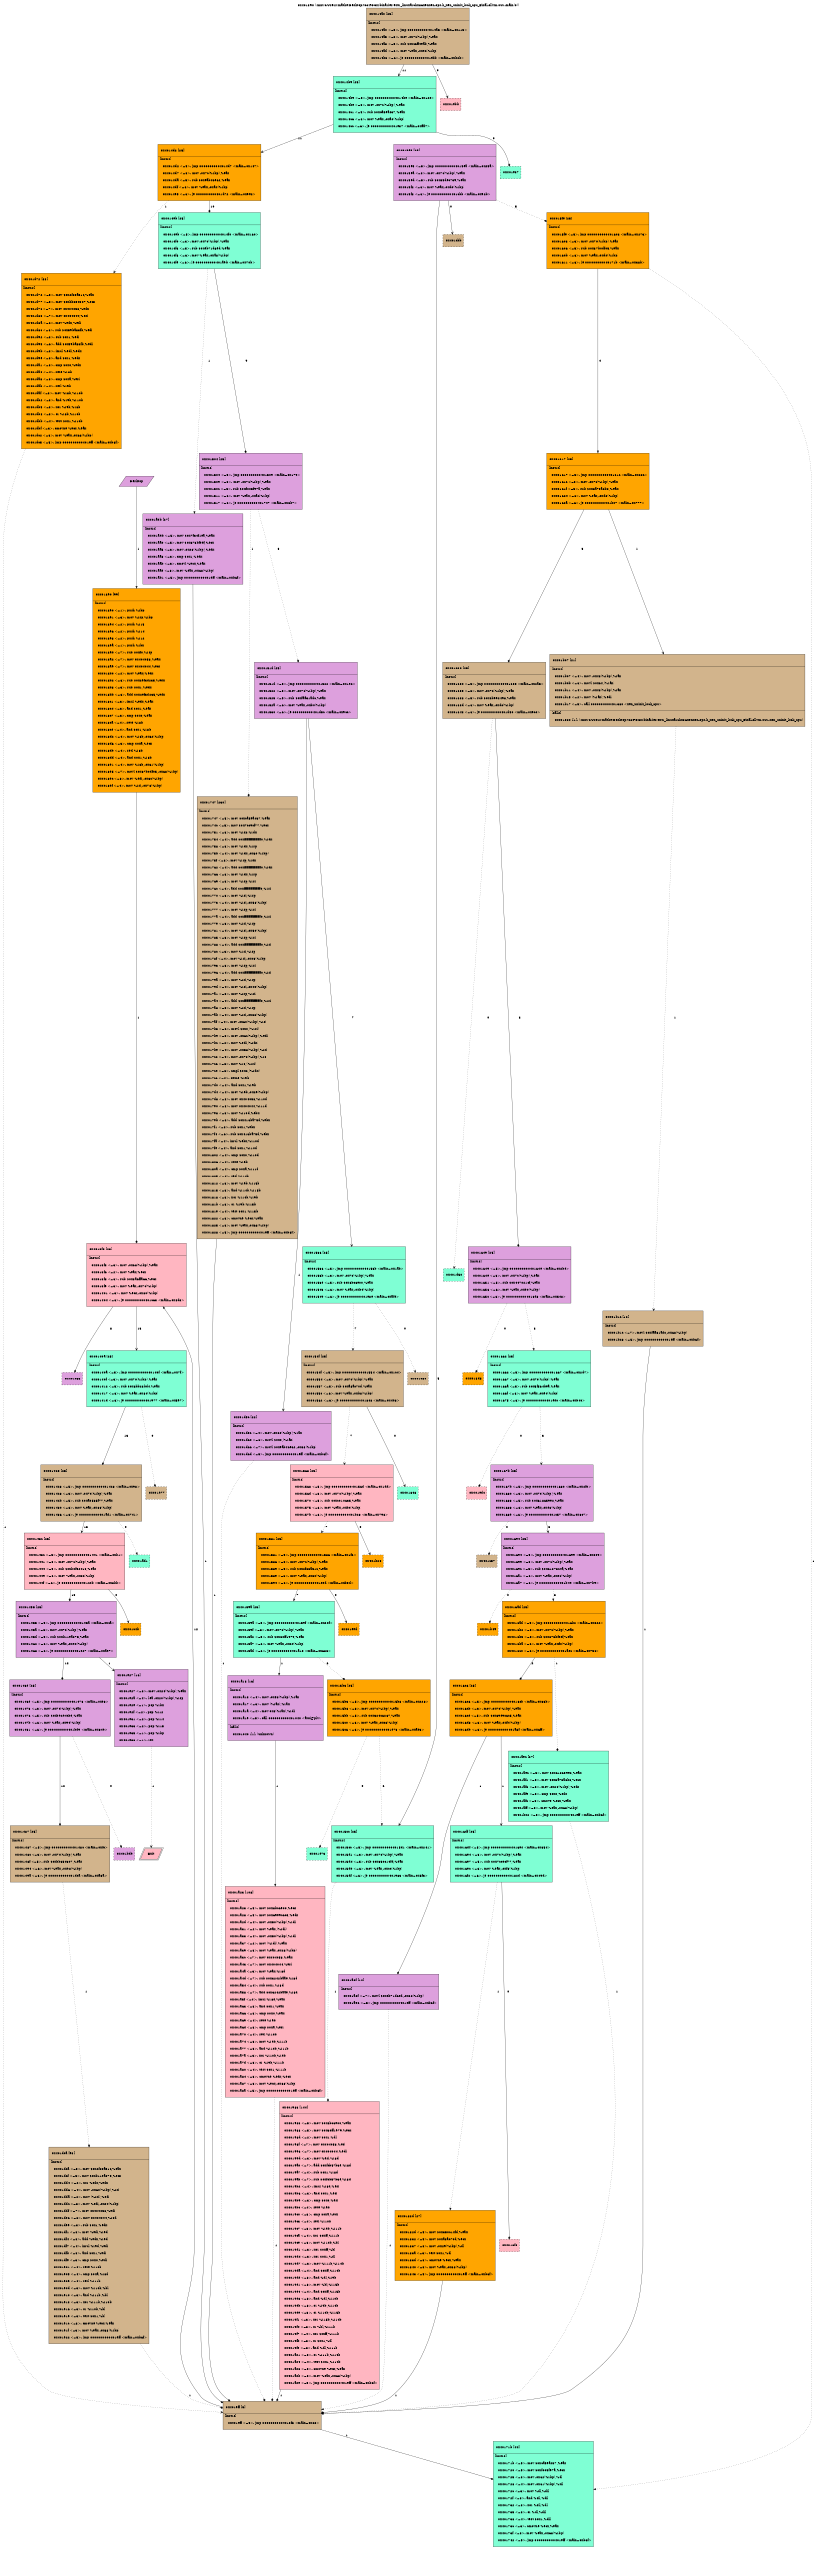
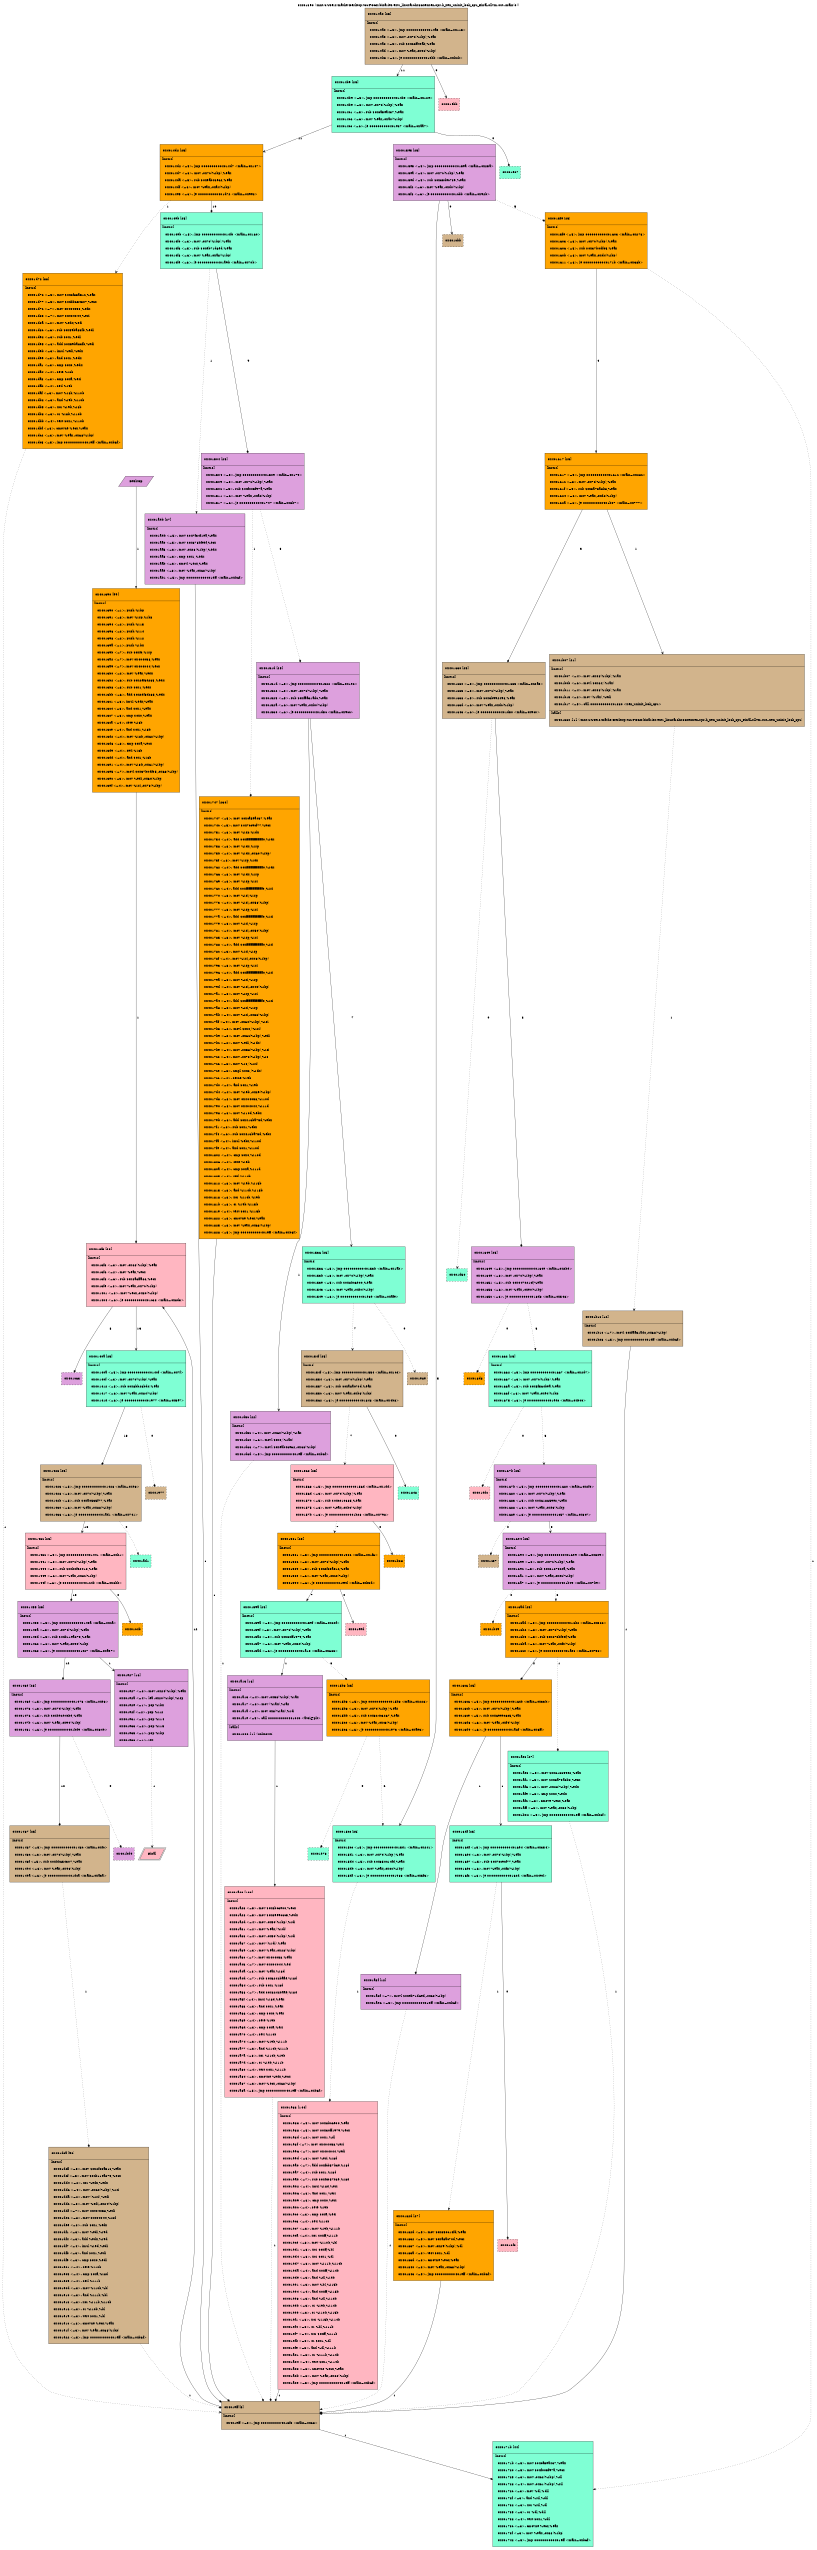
(247, 1018) -> (249, 1018)
(349, 1629) -> (356, 1629)
(151, 1854) -> (152, 1854)
